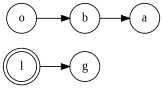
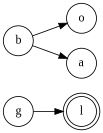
(49, 18) -> (46, 31)
(51, 67) -> (44, 111)
